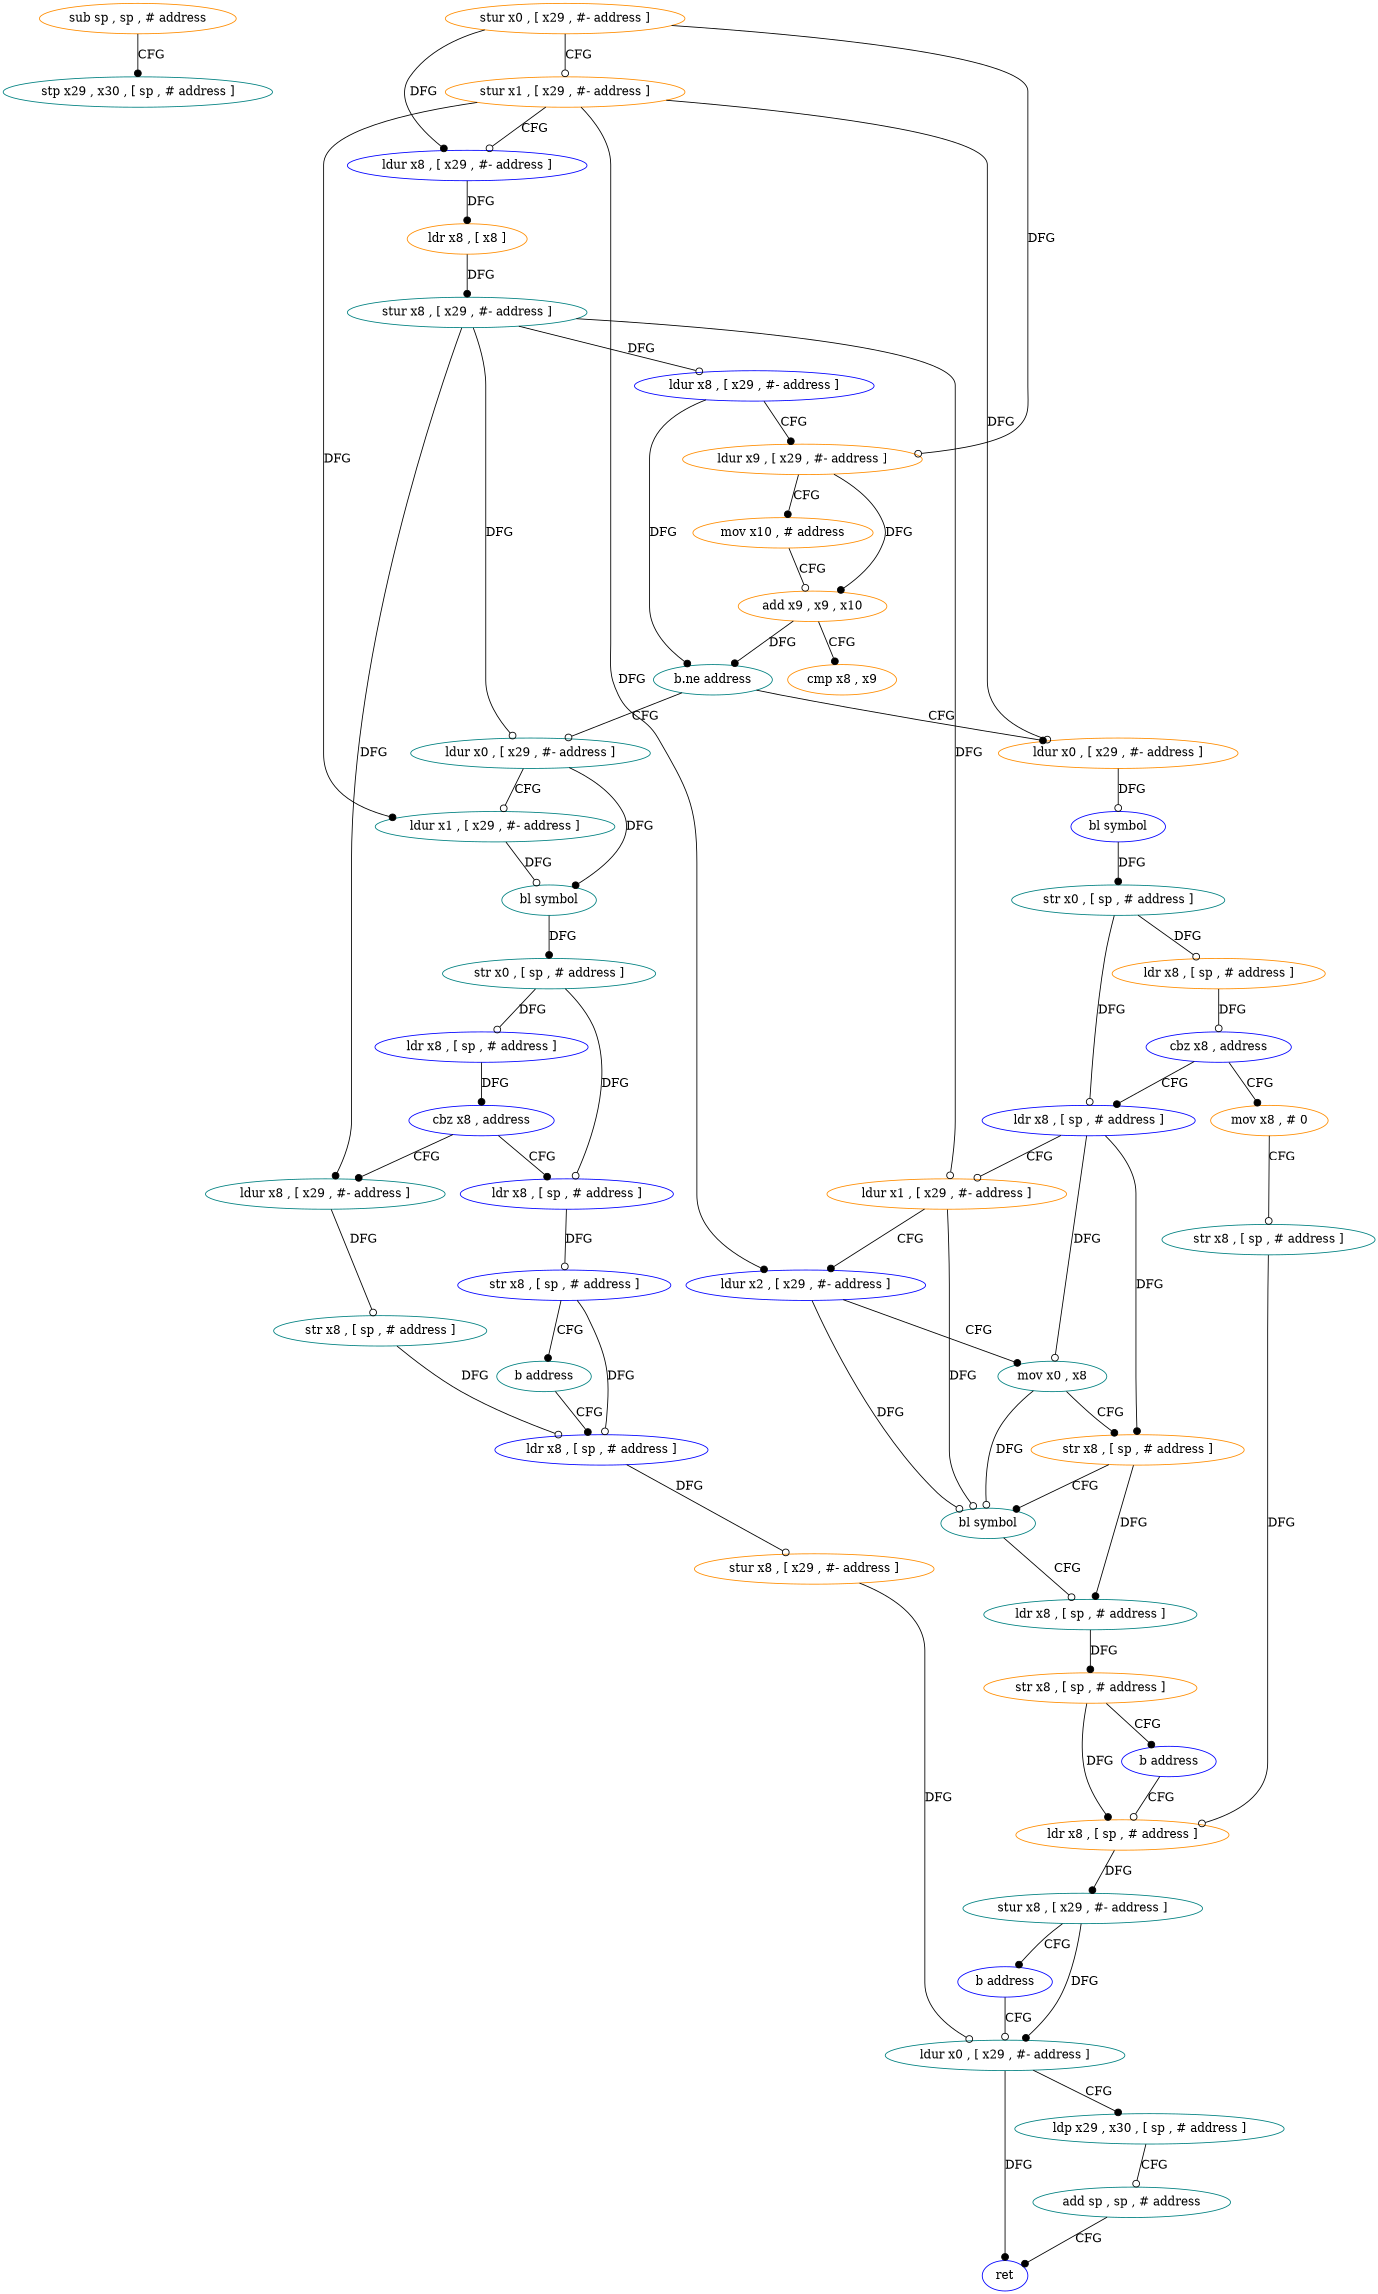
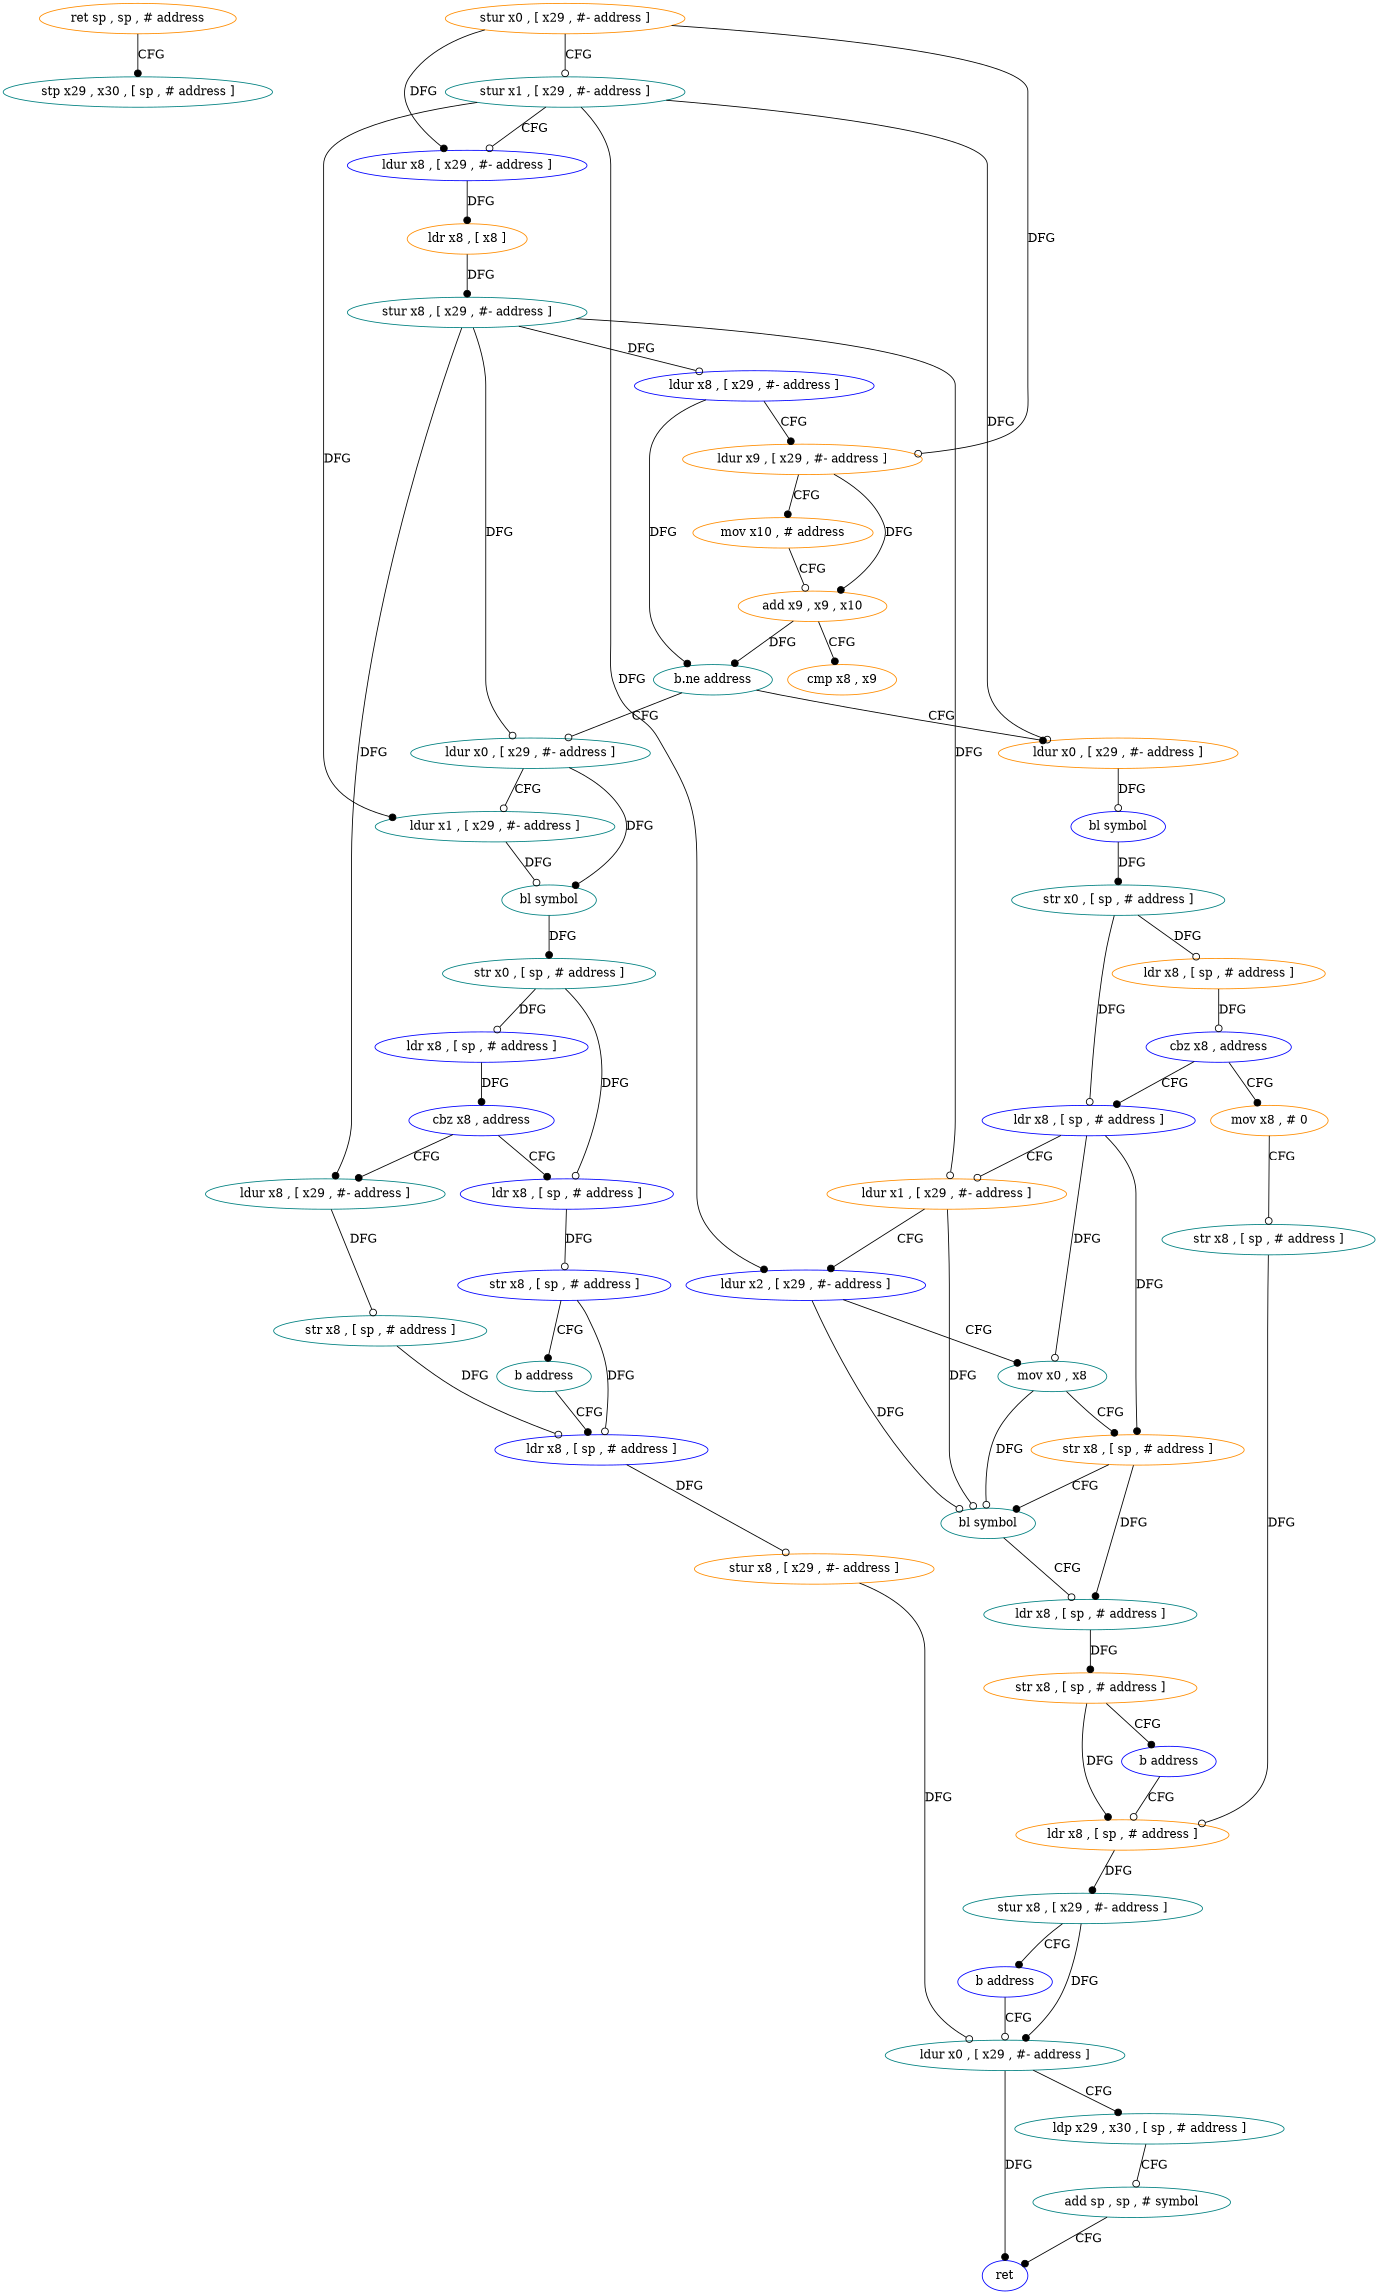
(138, 19) -> (138, 19)
(565, 92) -> (565, 92)
(1132, 2202) -> (1132, 2202)
